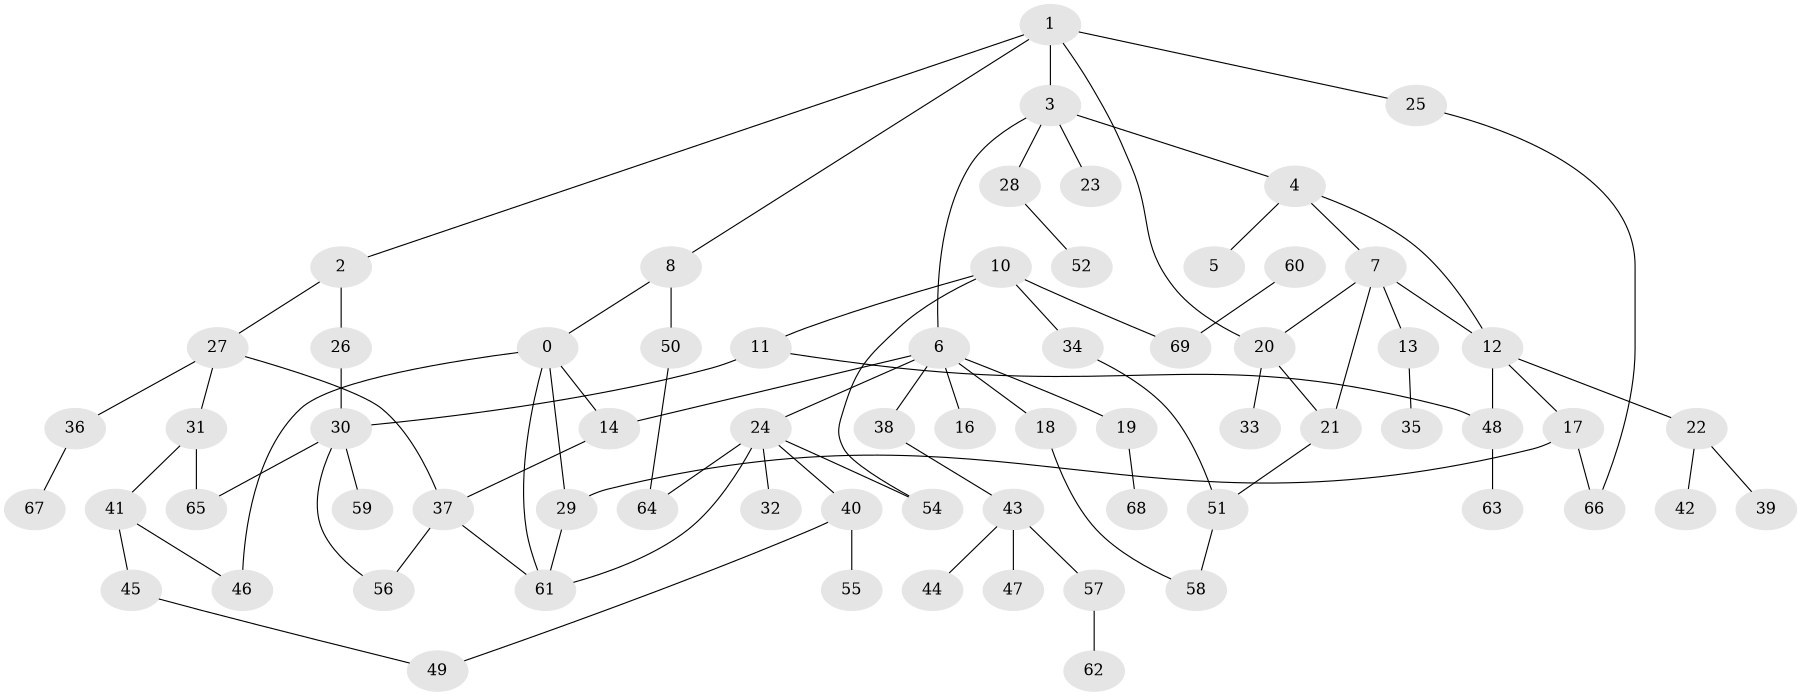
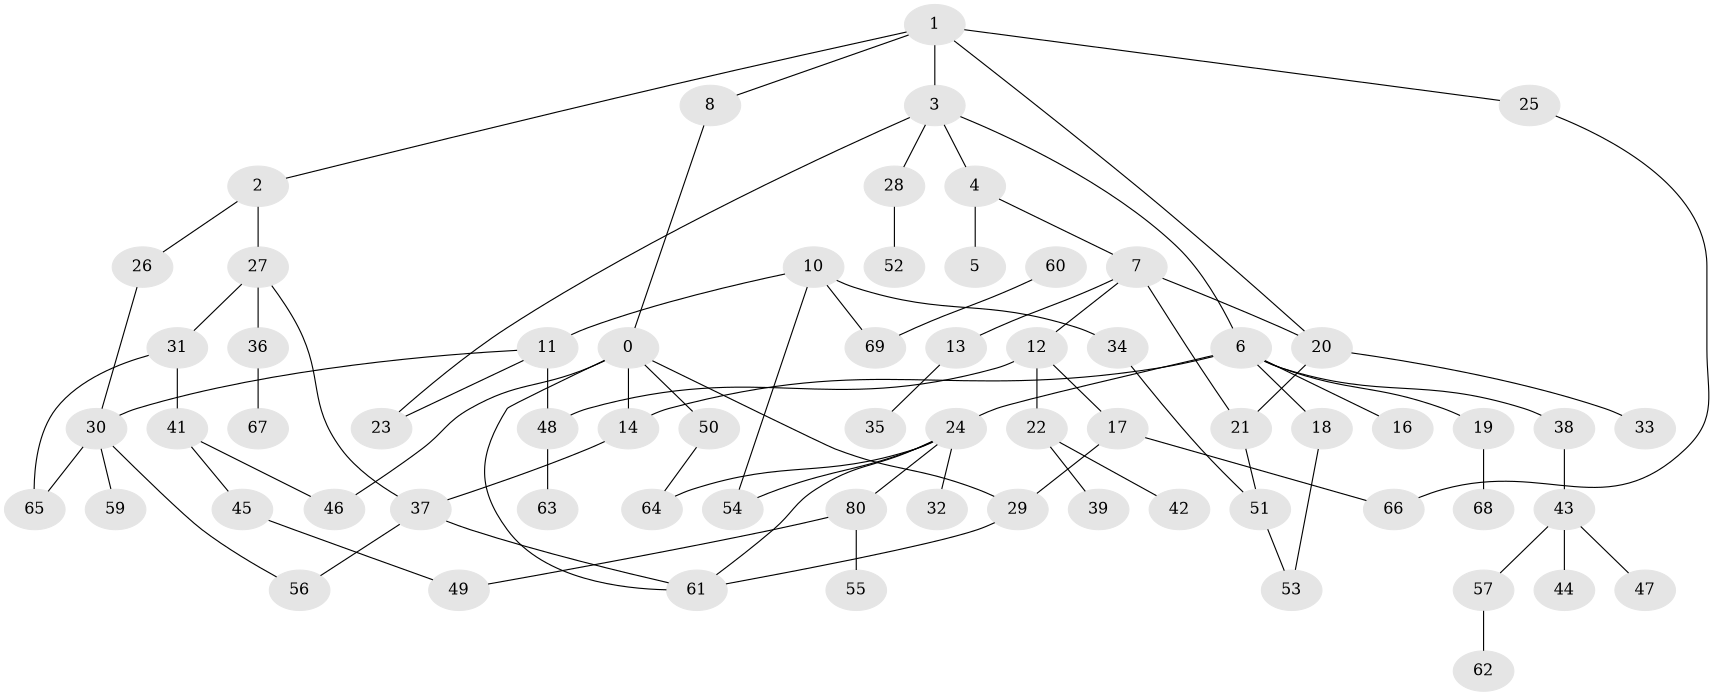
(1415, 246) -> none
(671, 308) -> (666, 386)
none -> (465, 388)
(852, 509) -> (856, 509)
(1196, 590) -> (1292, 590)
